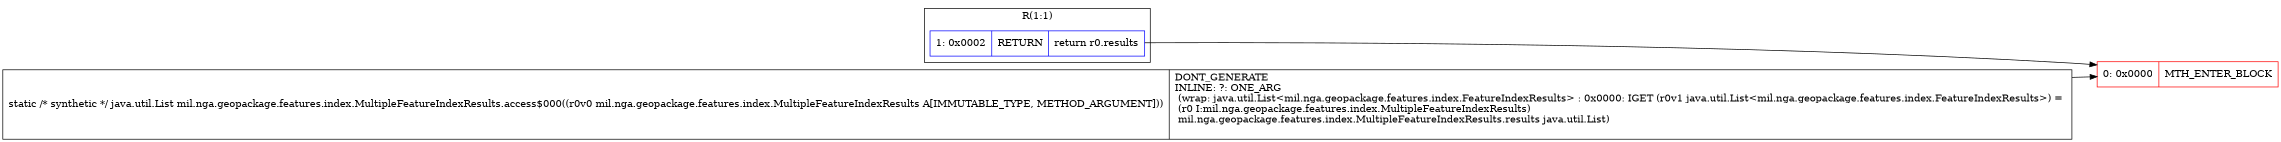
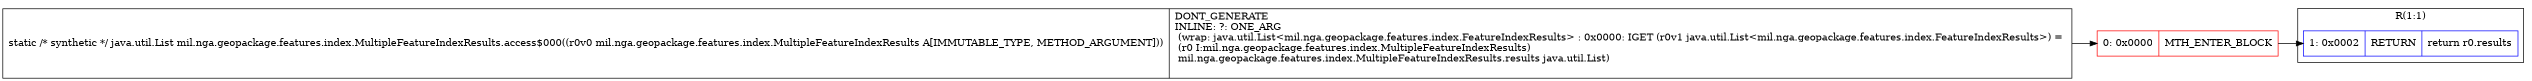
(1617, 47) -> (2287, 43)
